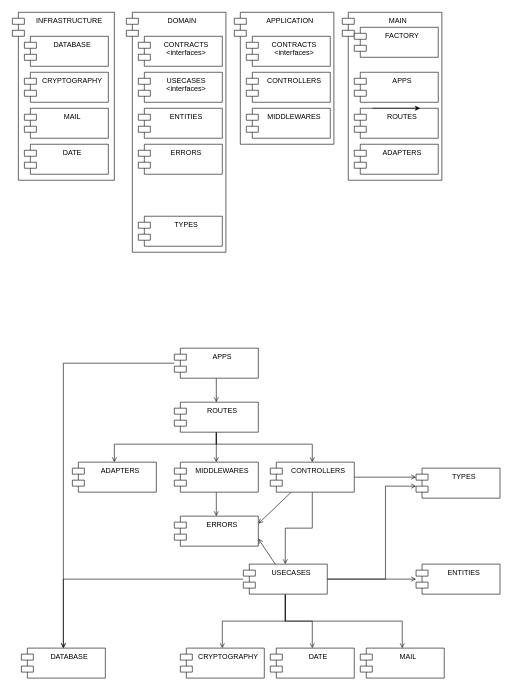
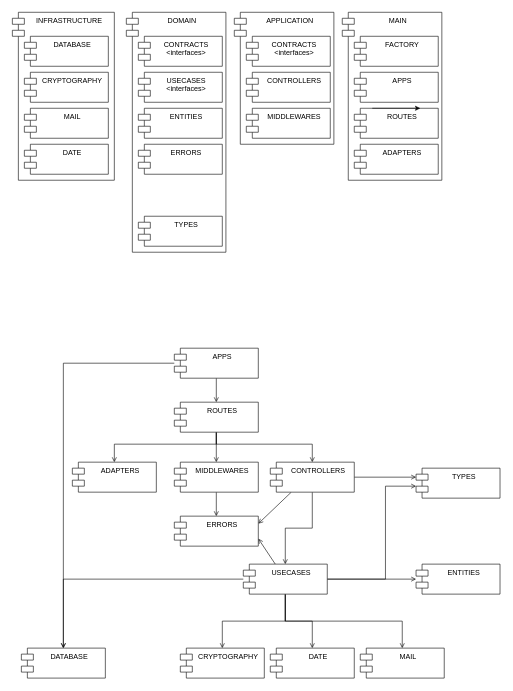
(396, 42) -> (396, 51)
